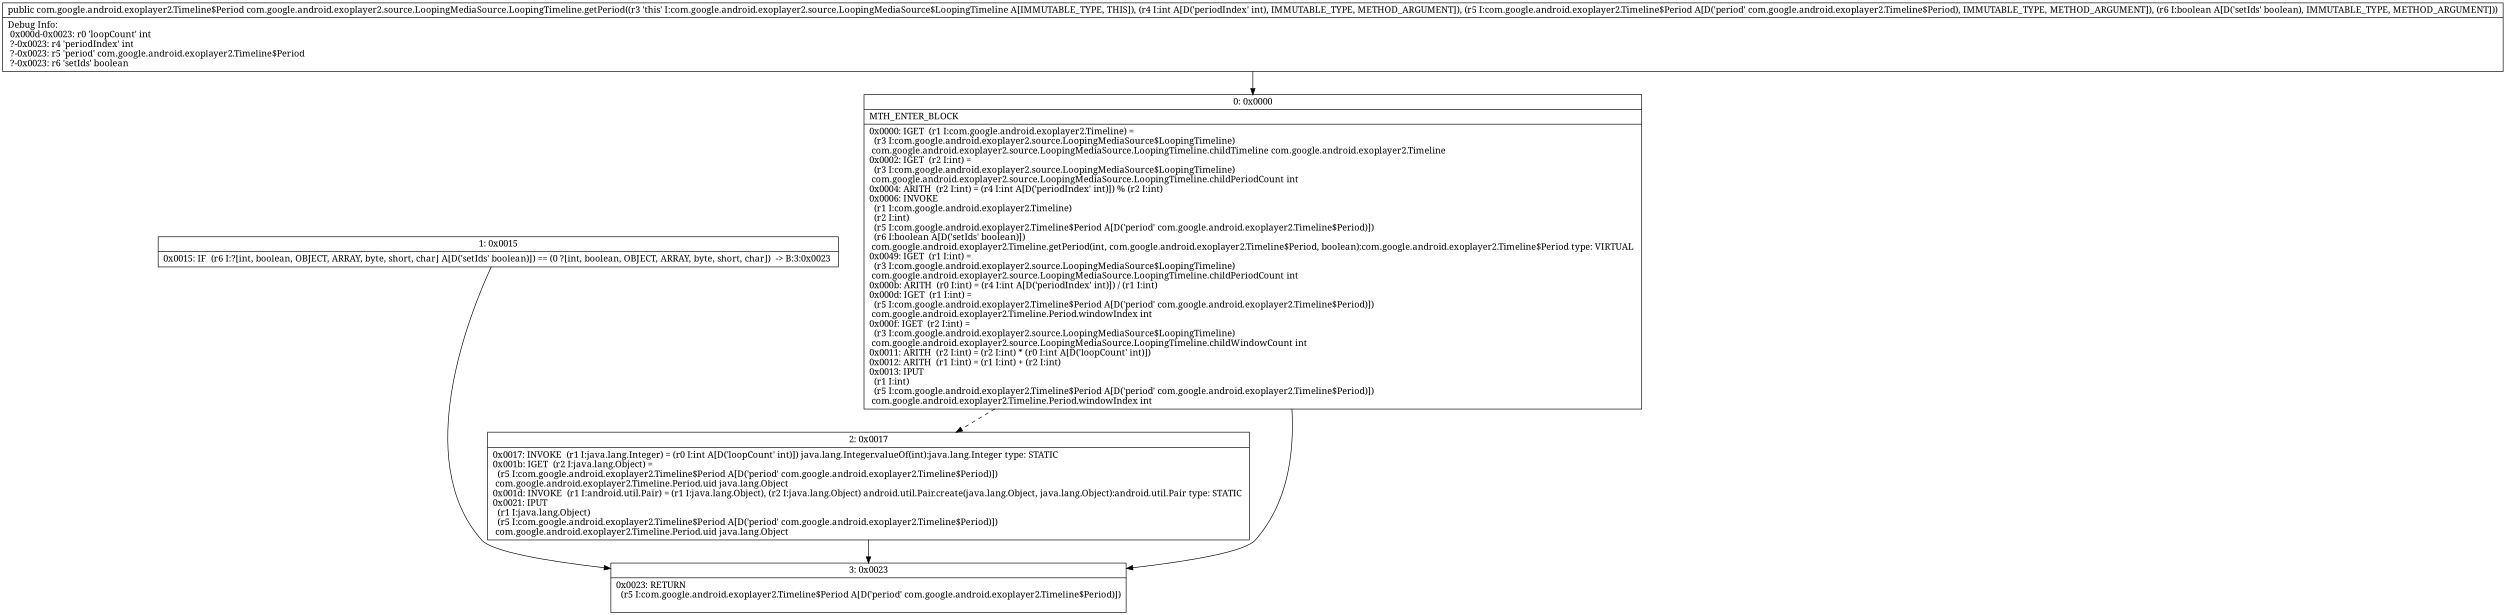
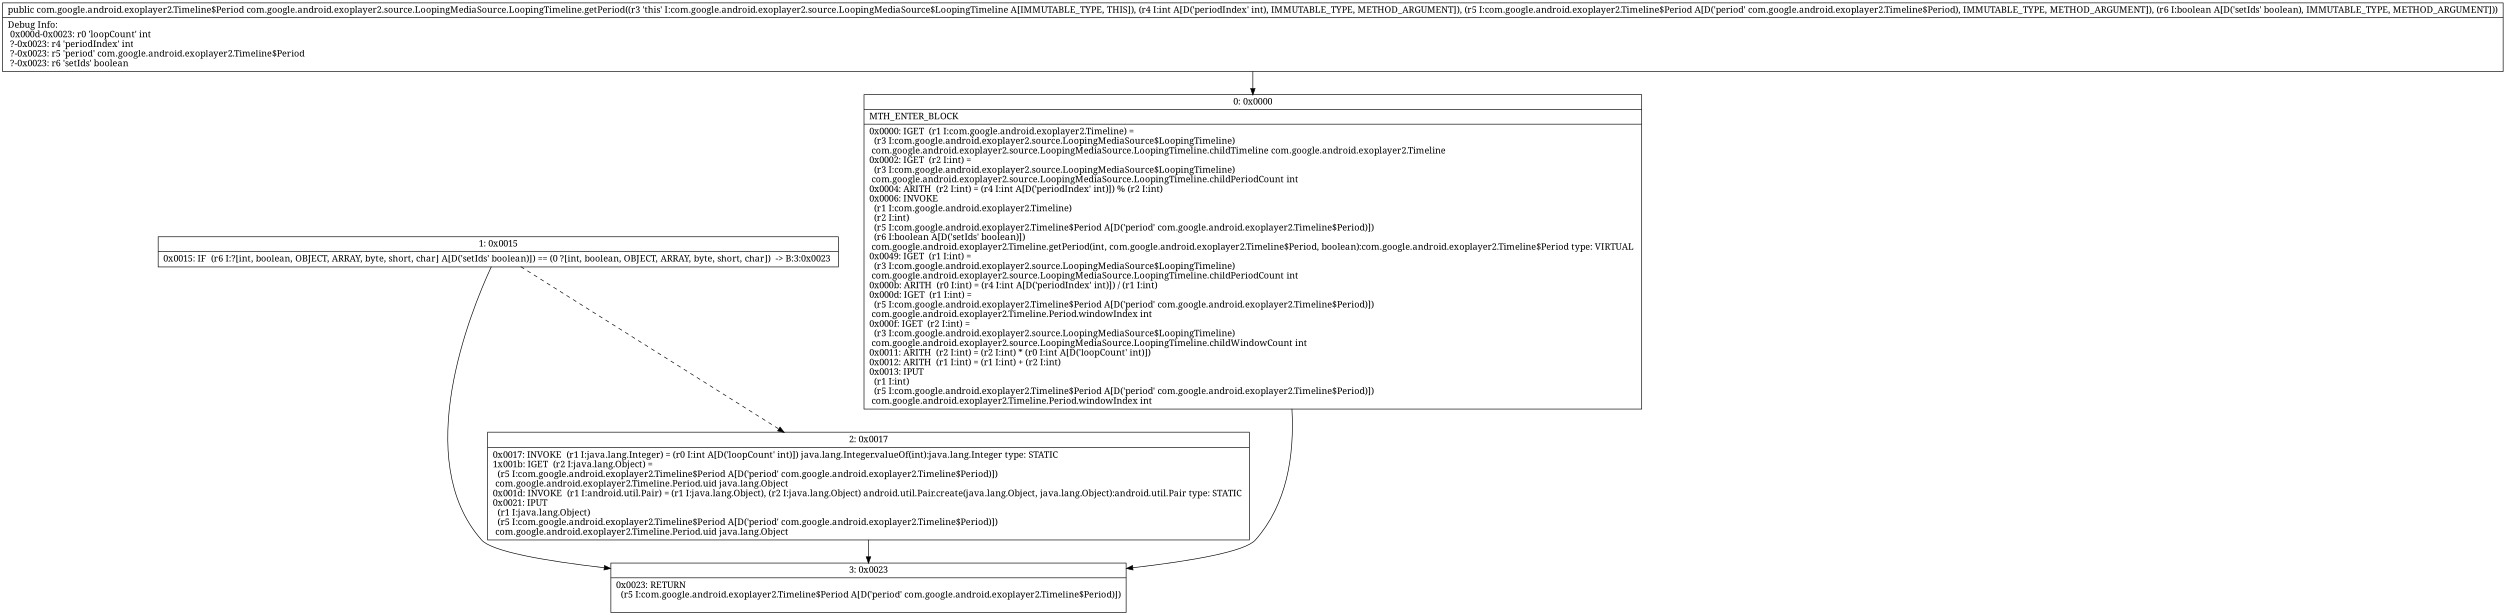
(978, 419) -> (650, 348)
(574, 465) -> (574, 465)
